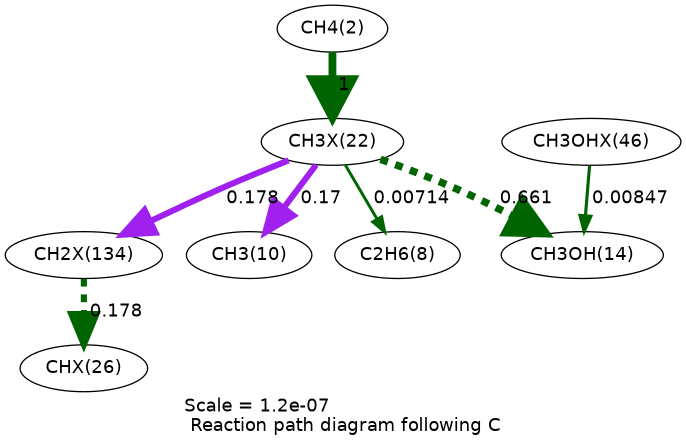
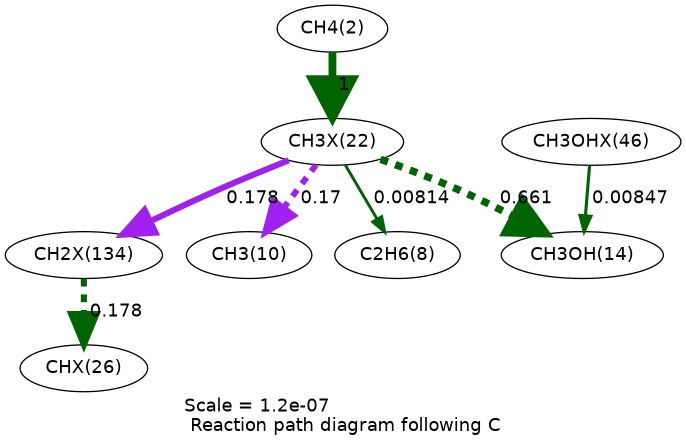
(300, 186) -> (300, 186)
(409, 198) -> (409, 198)
